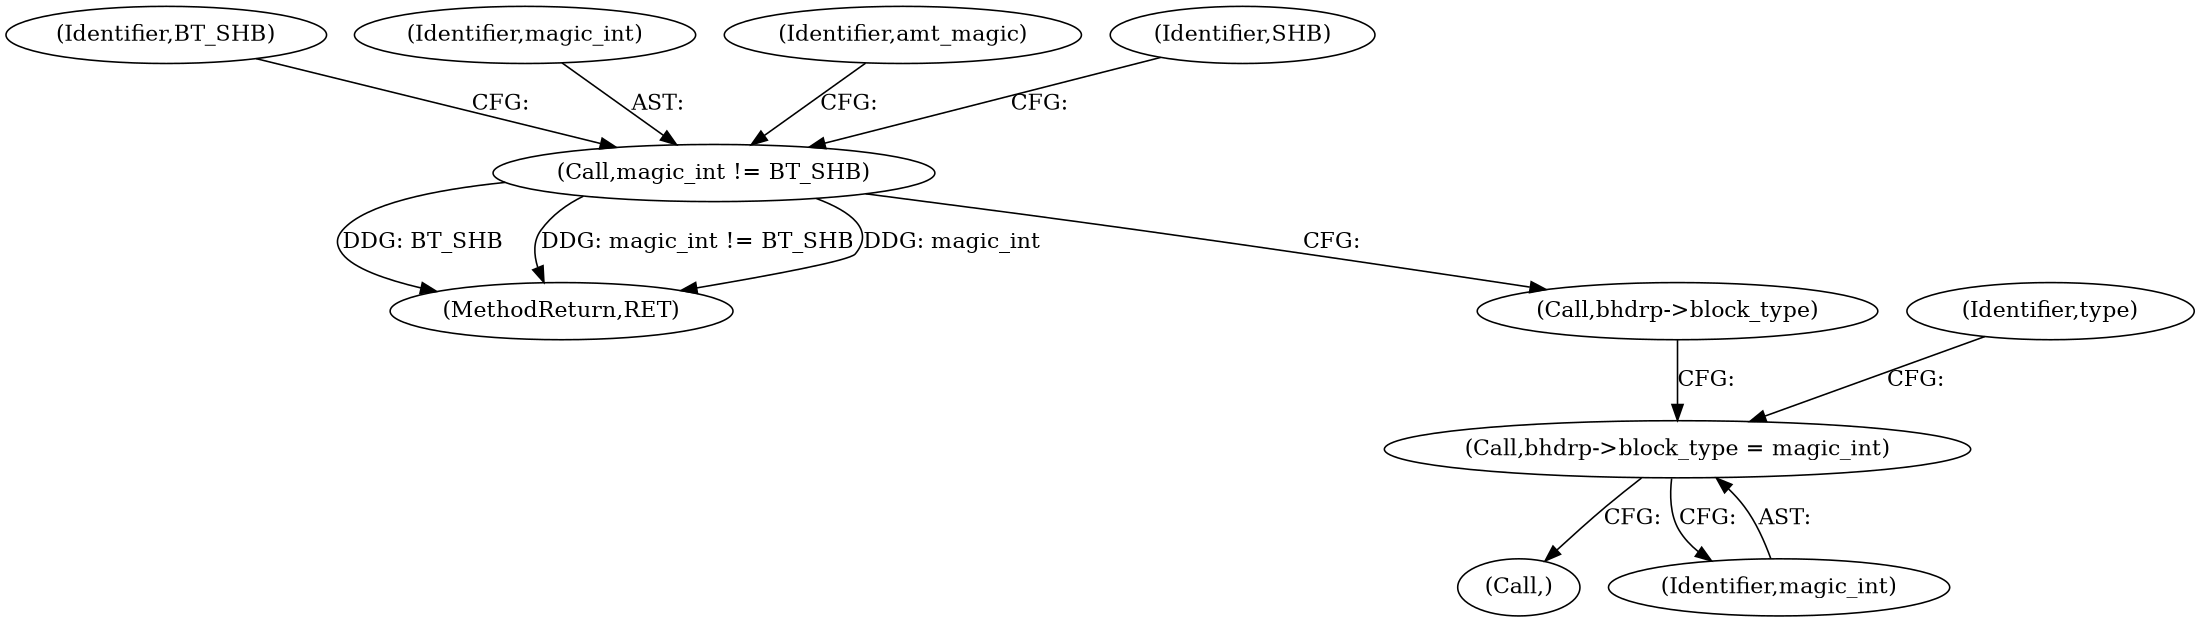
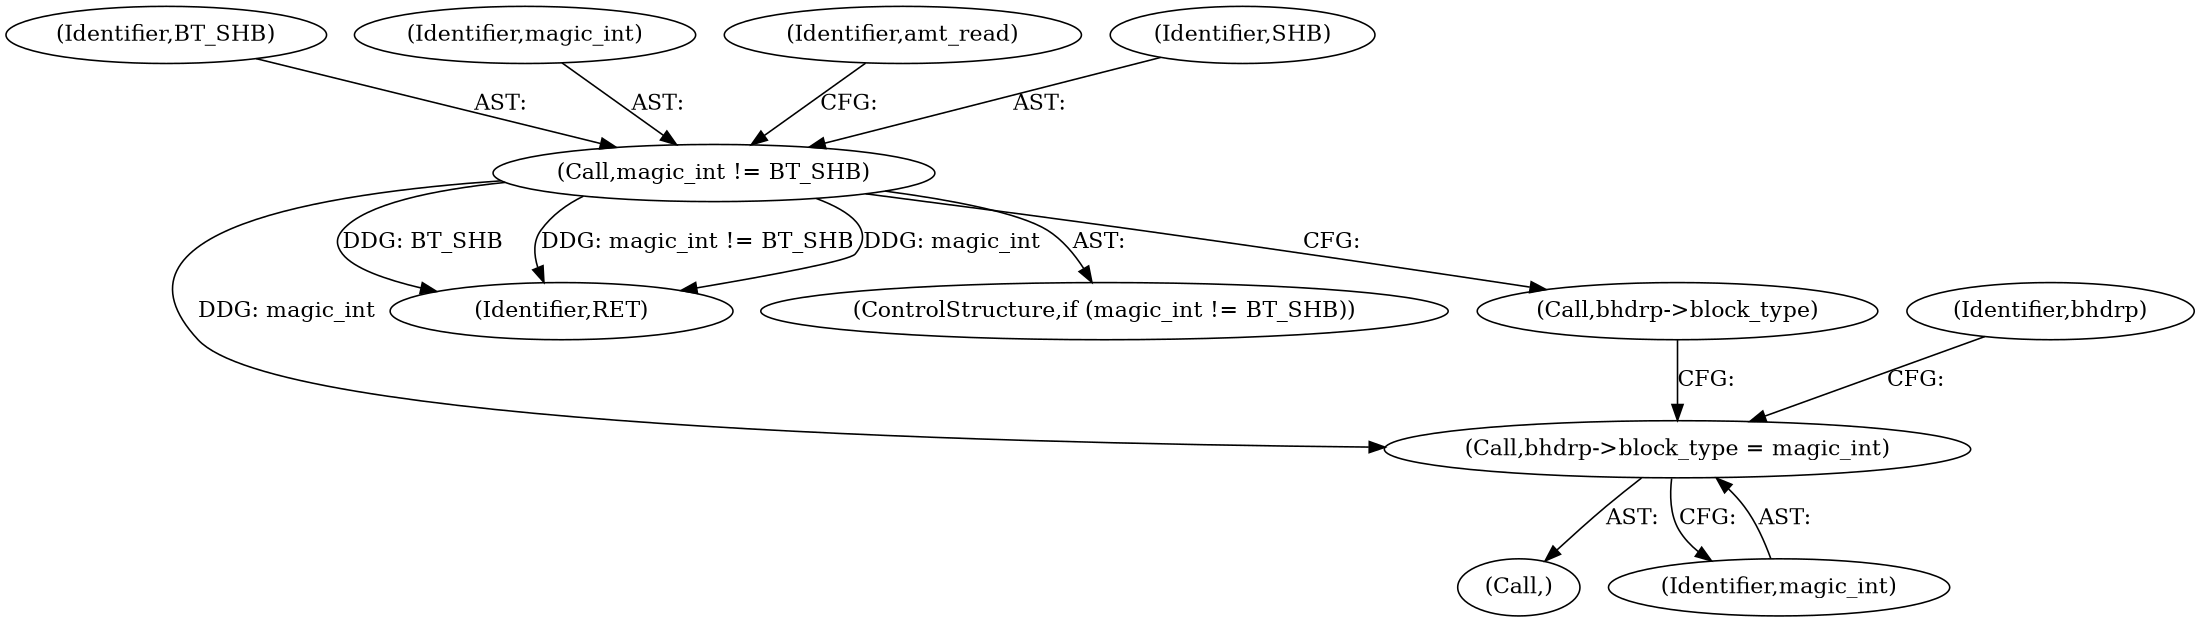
(903, 35) -> (903, 35)
(504, 104) -> (504, 104)
(1043, 104) -> (1043, 104)
(562, 311) -> (562, 311)
none -> (1104, 311)
(2051, 311) -> (2051, 311)
none -> (568, 416)
(1636, 518) -> (1636, 518)
